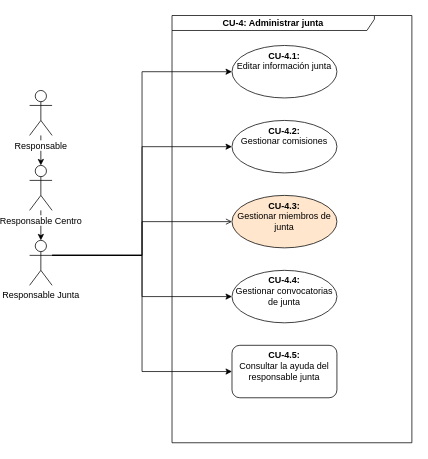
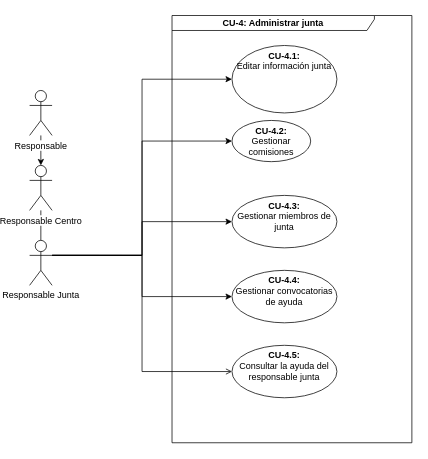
(285, 72) -> (285, 79)
(285, 147) -> (272, 141)
(227, 222) -> (225, 222)
(285, 222) -> (285, 222)
(41, 234) -> (41, 236)
(285, 292) -> (285, 292)
(225, 372) -> (227, 372)
(285, 372) -> (285, 372)
